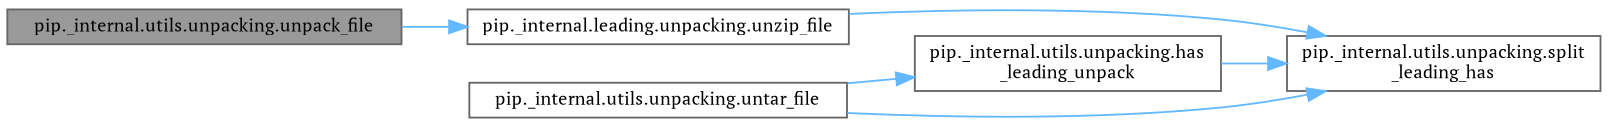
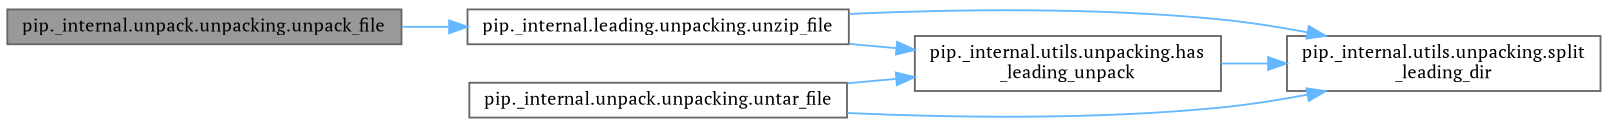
(204, 27) -> (204, 27)
none -> (873, 46)
(1444, 63) -> (1444, 63)
(658, 100) -> (658, 100)
